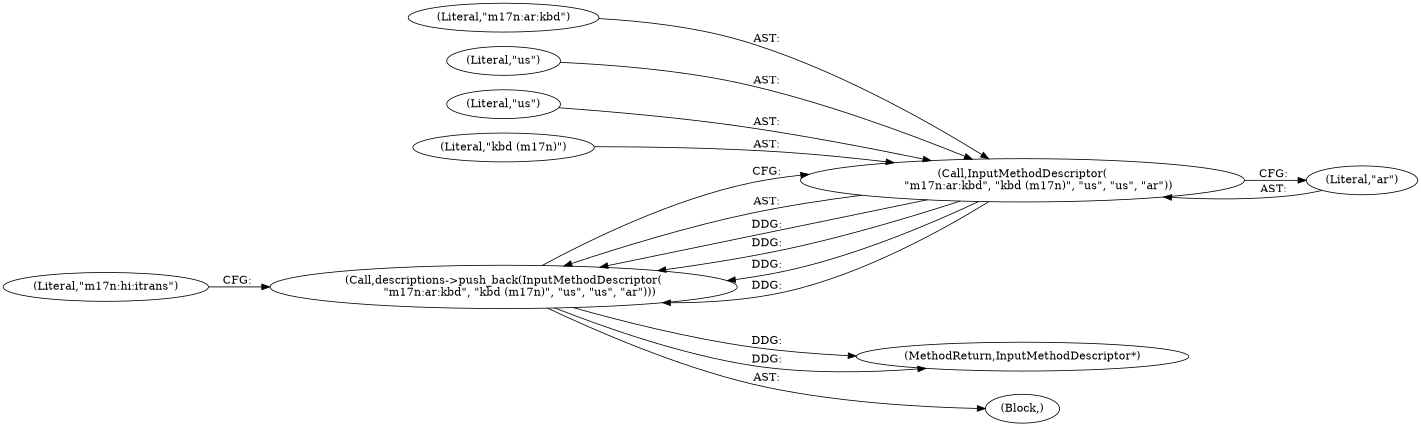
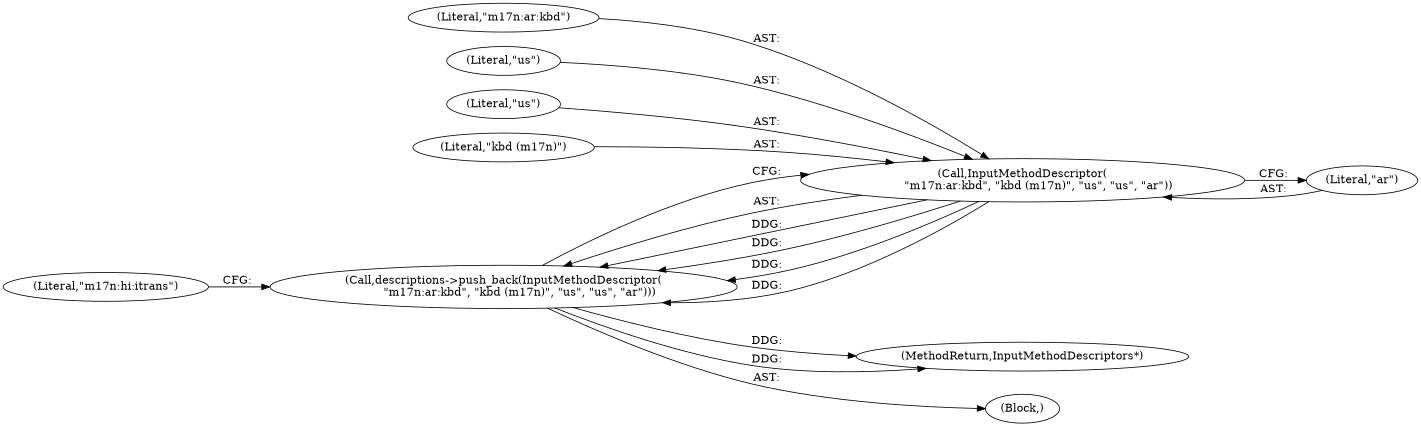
(1022, 357) -> (1022, 357)
